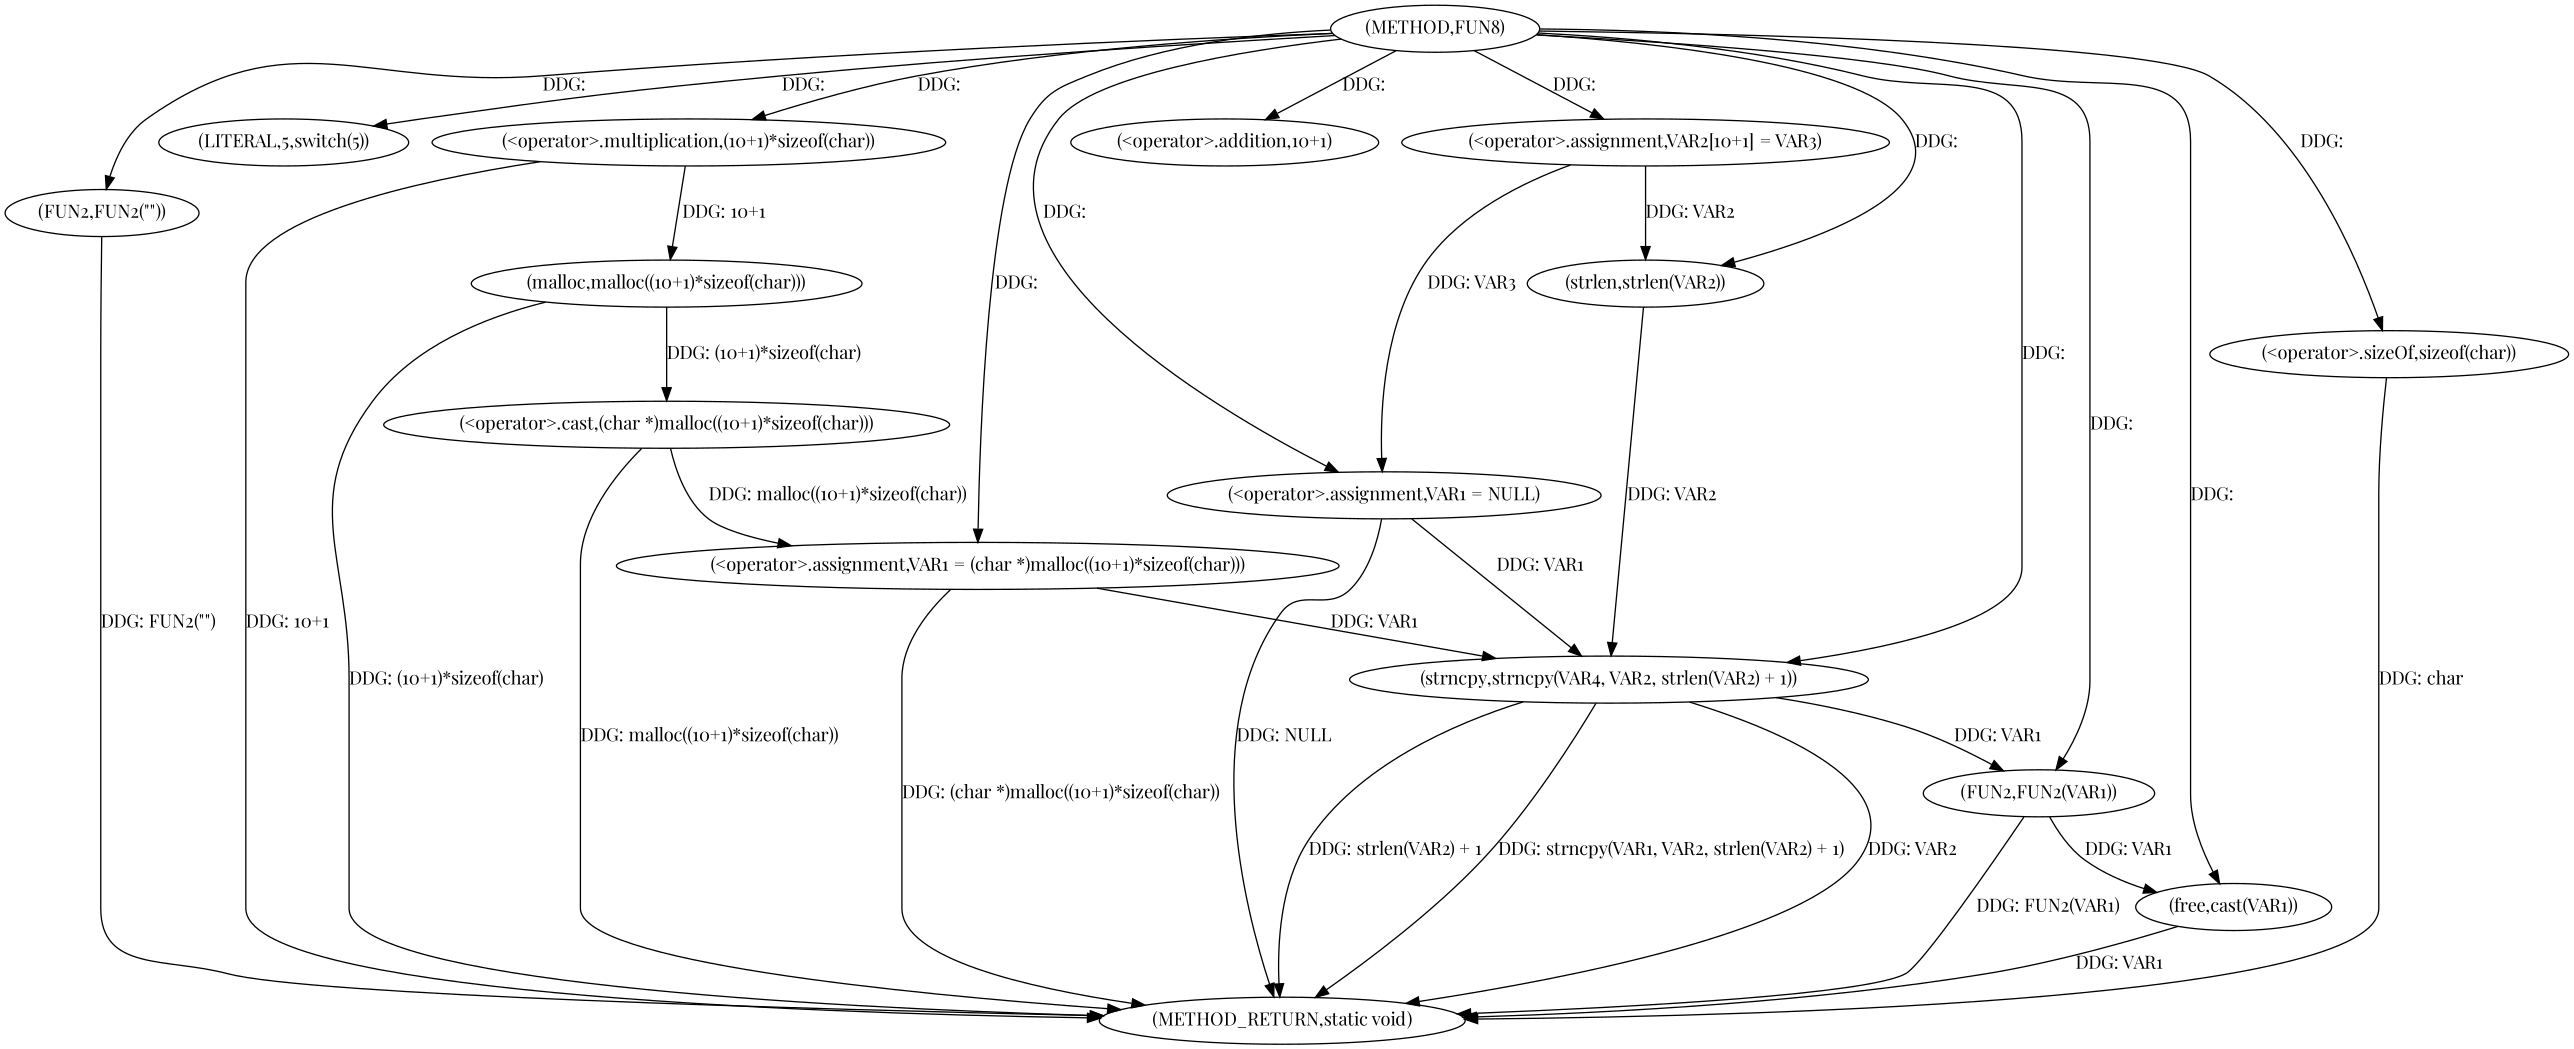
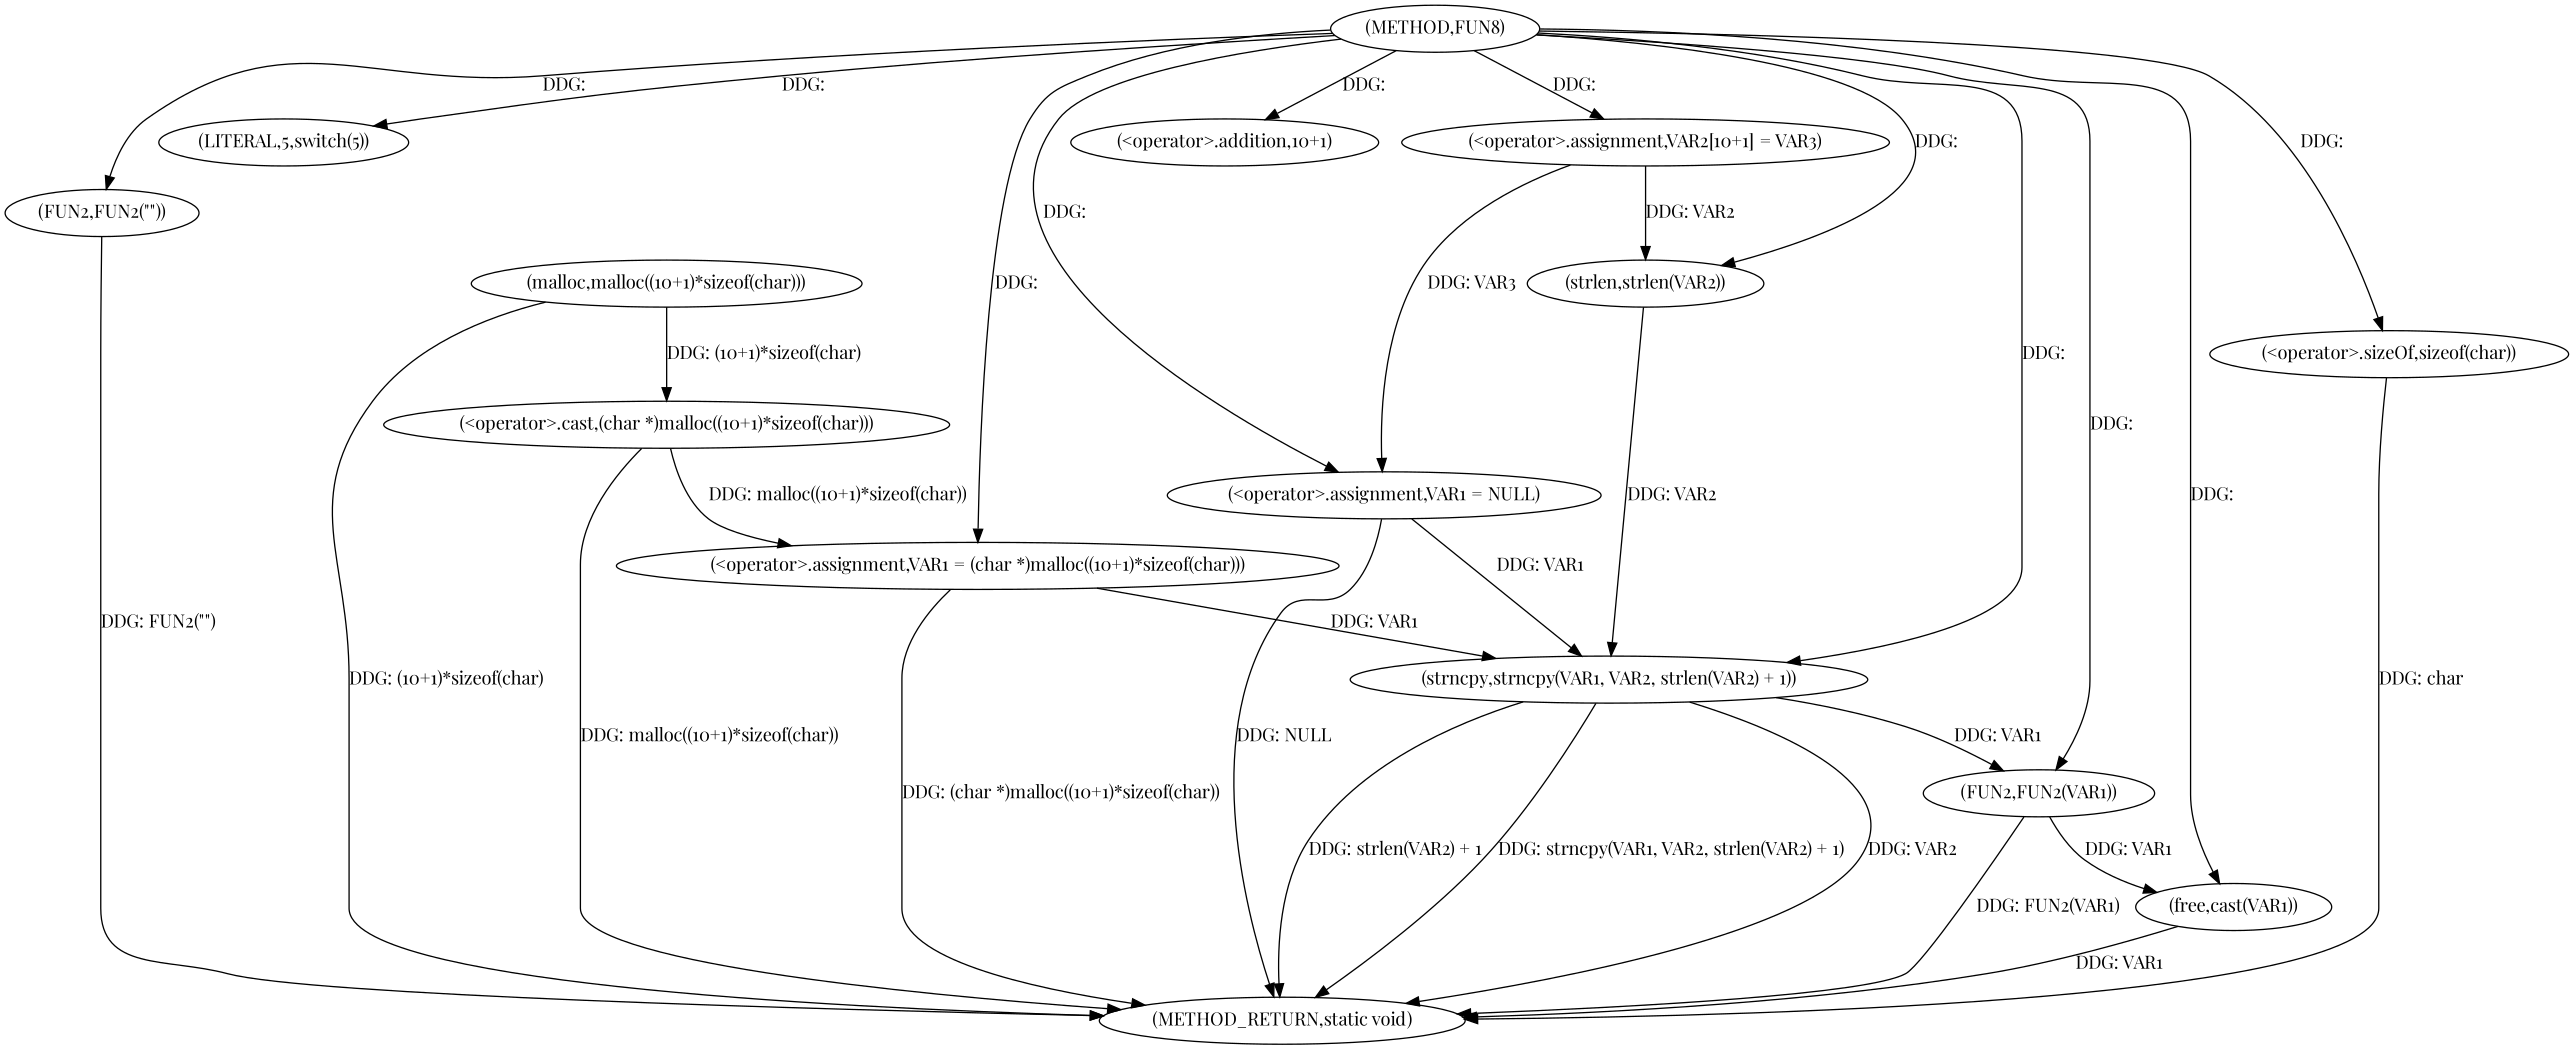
(689, 142) -> none
(1609, 680) -> (1609, 680)
